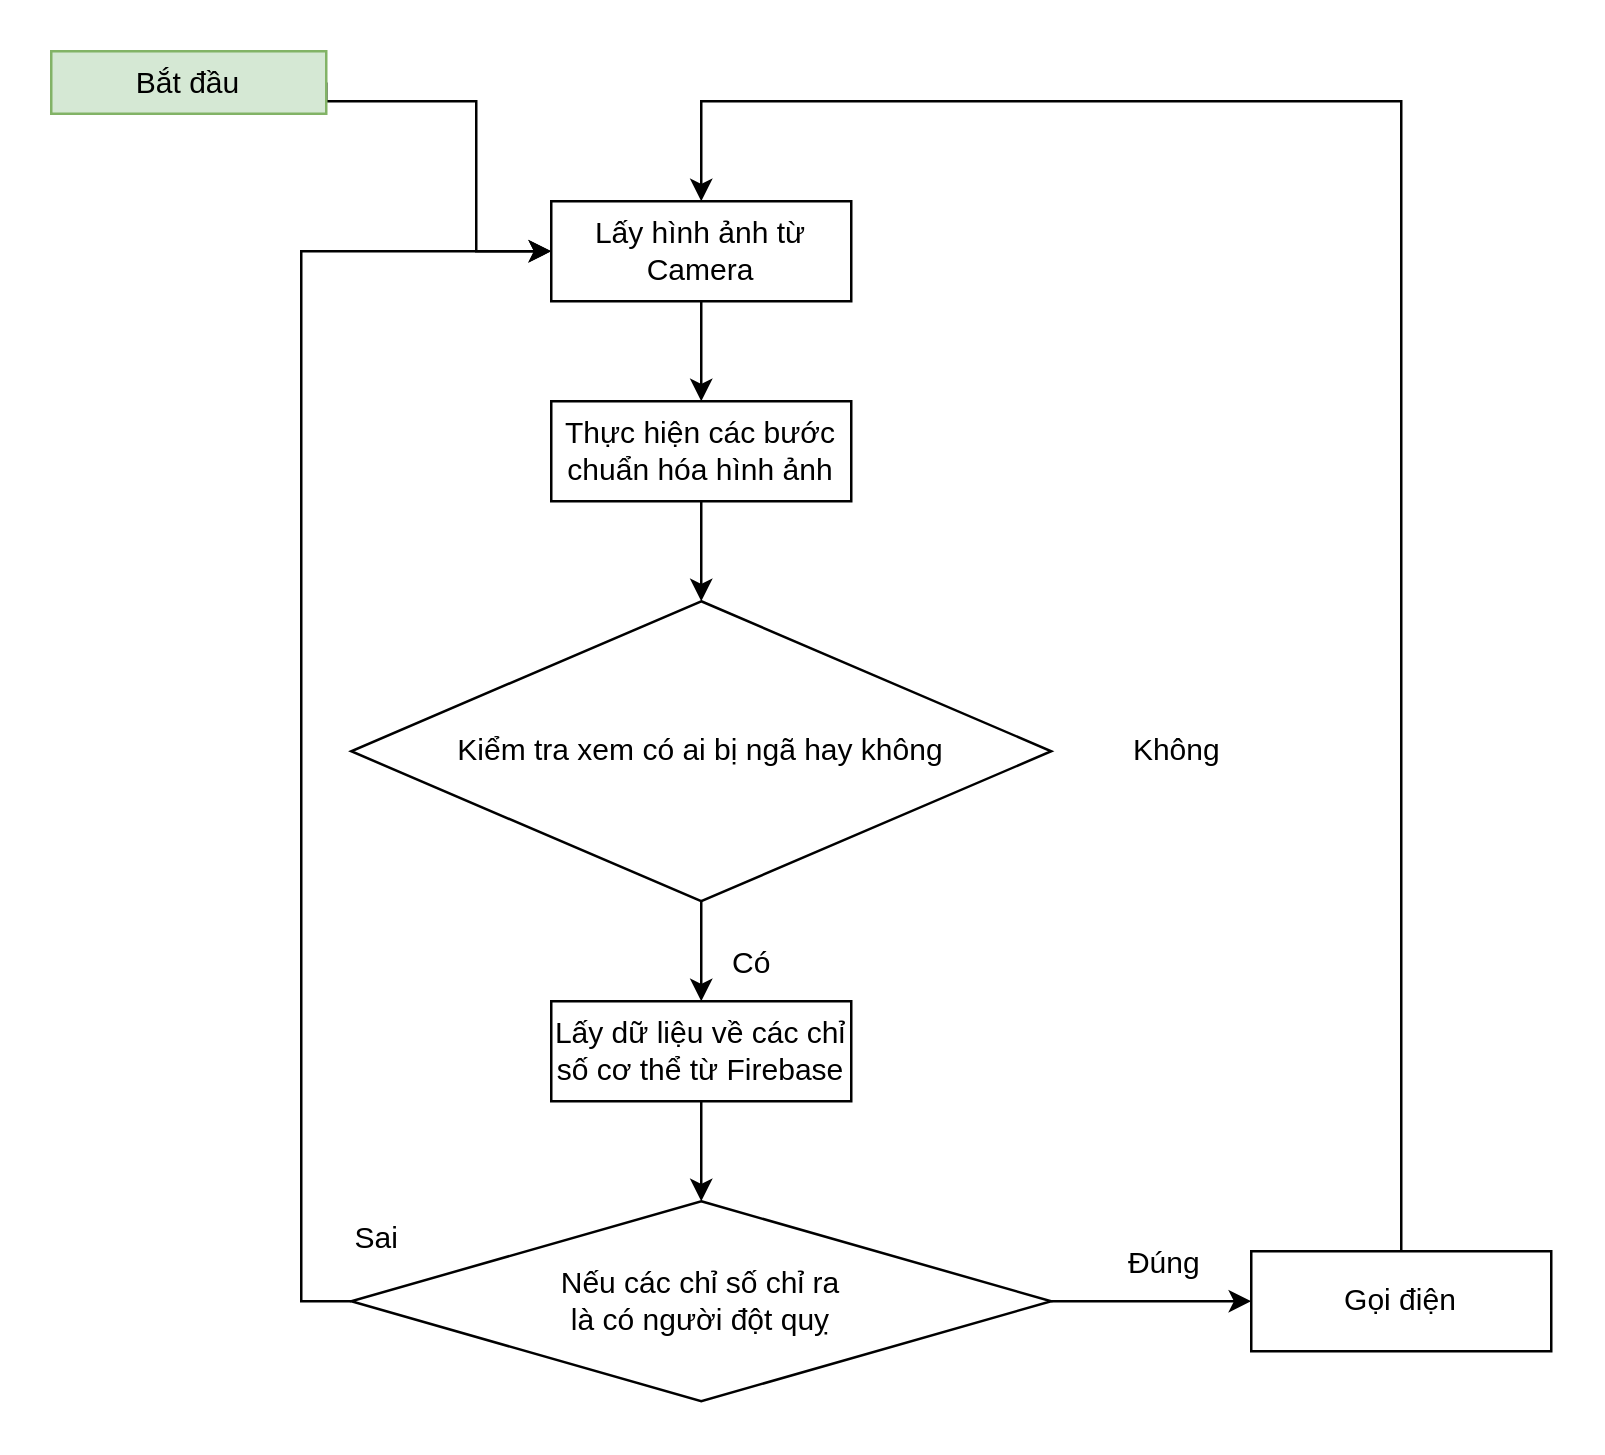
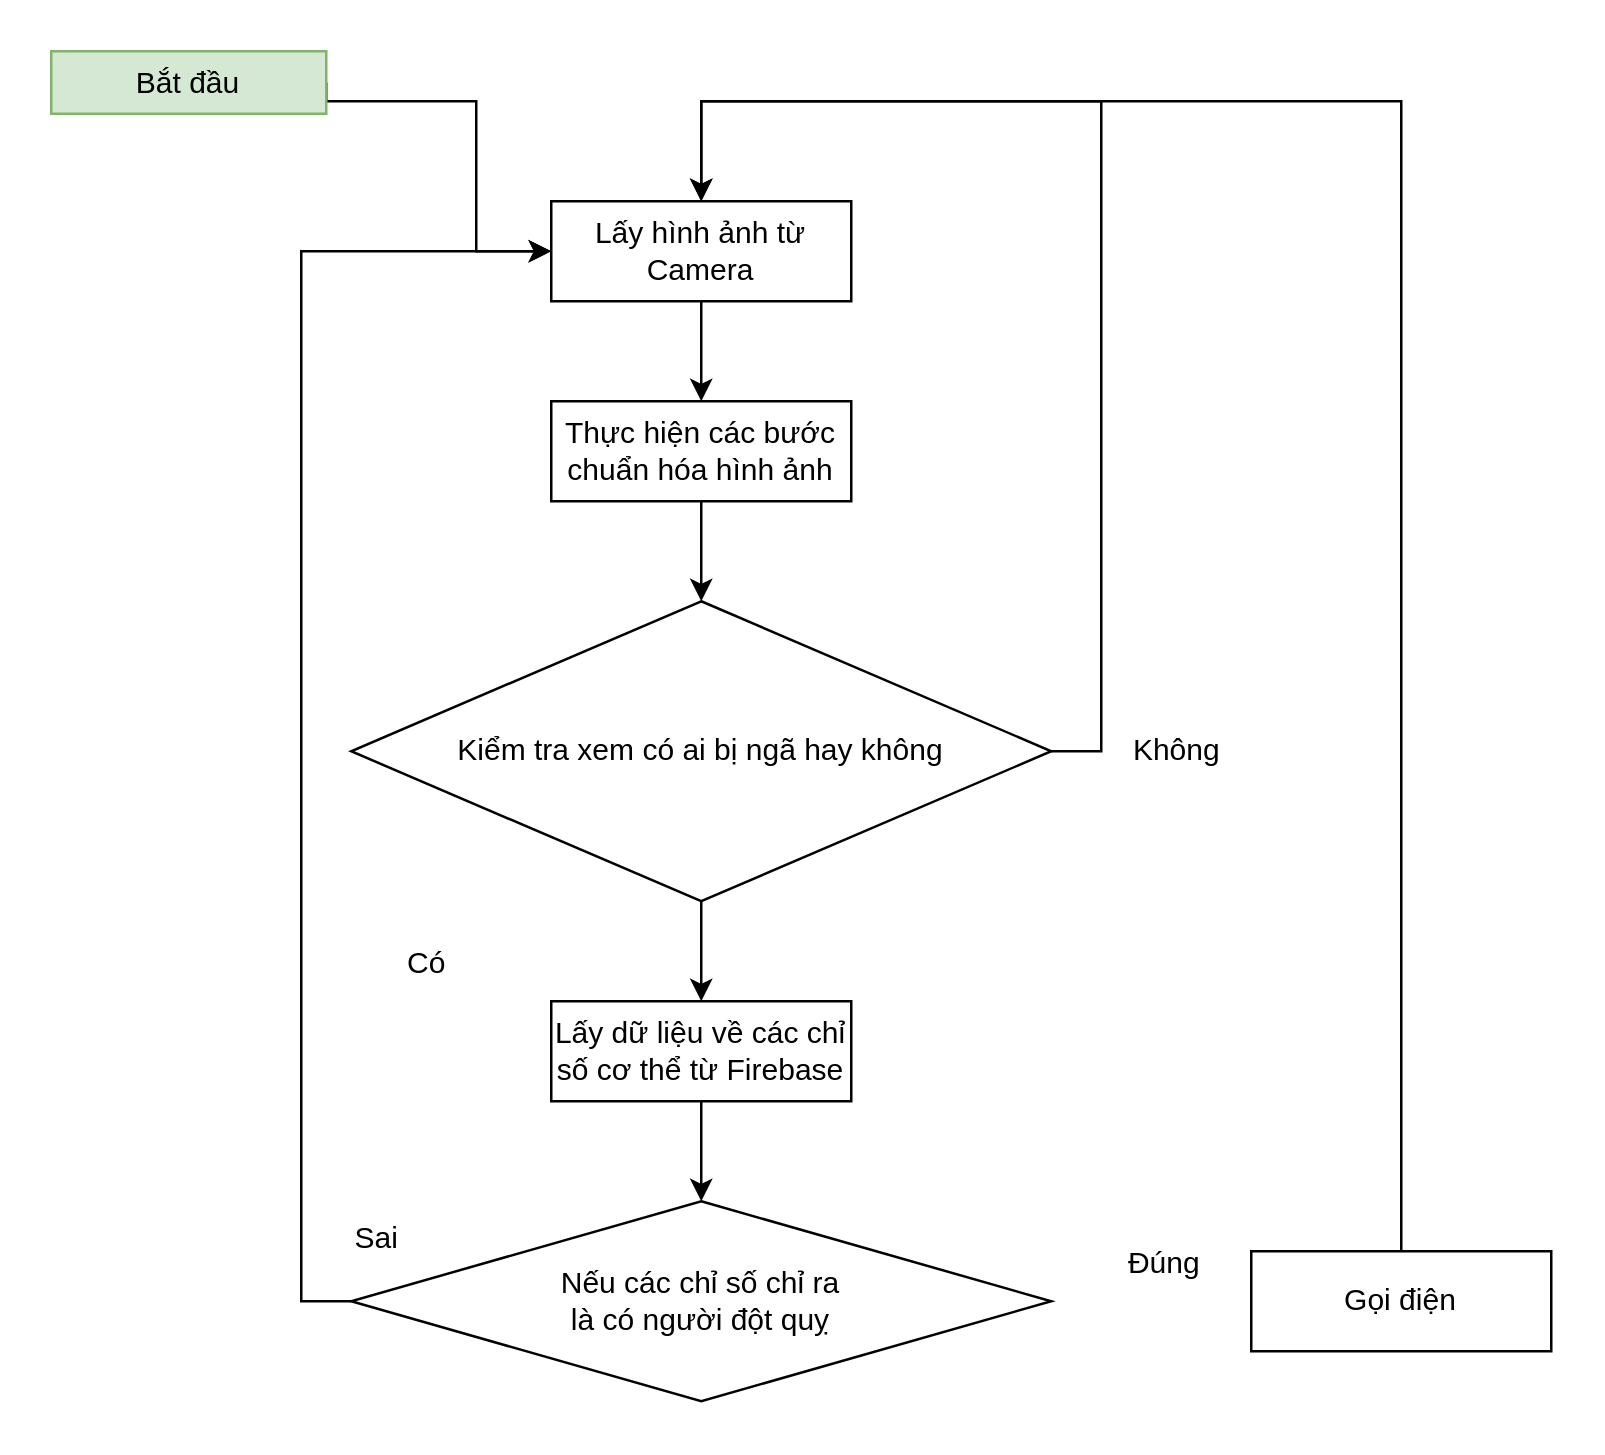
none -> (1101, 453)
(751, 964) -> (426, 964)
(1143, 1301) -> none
